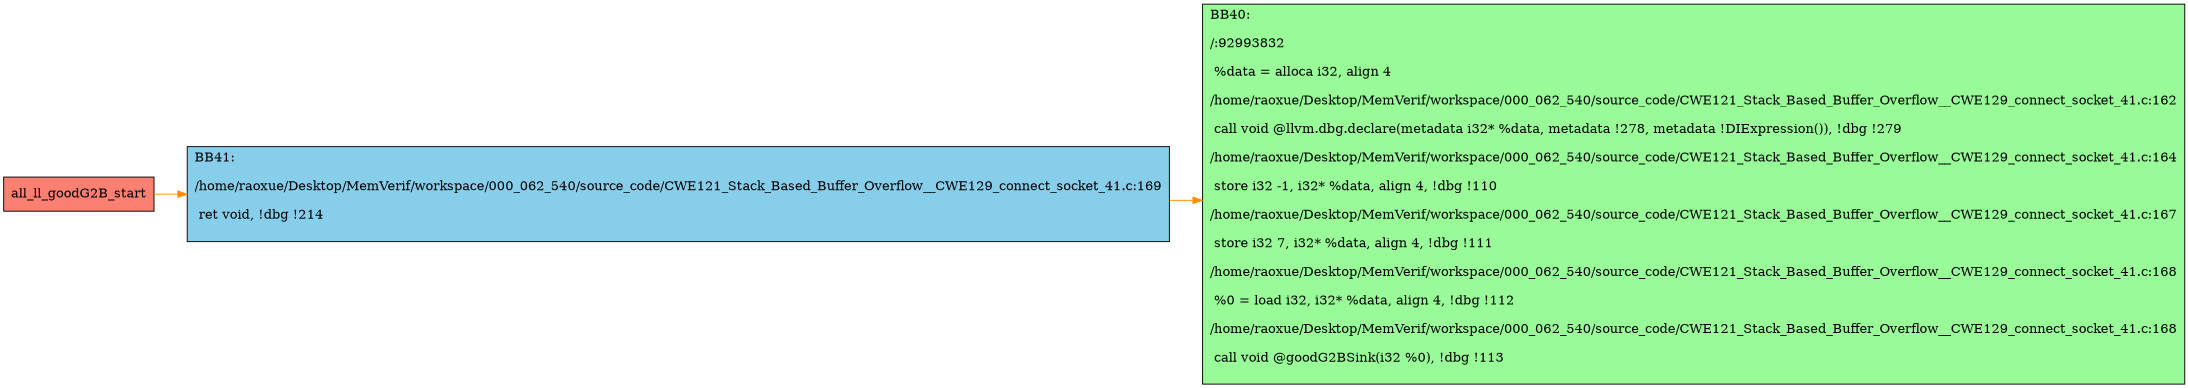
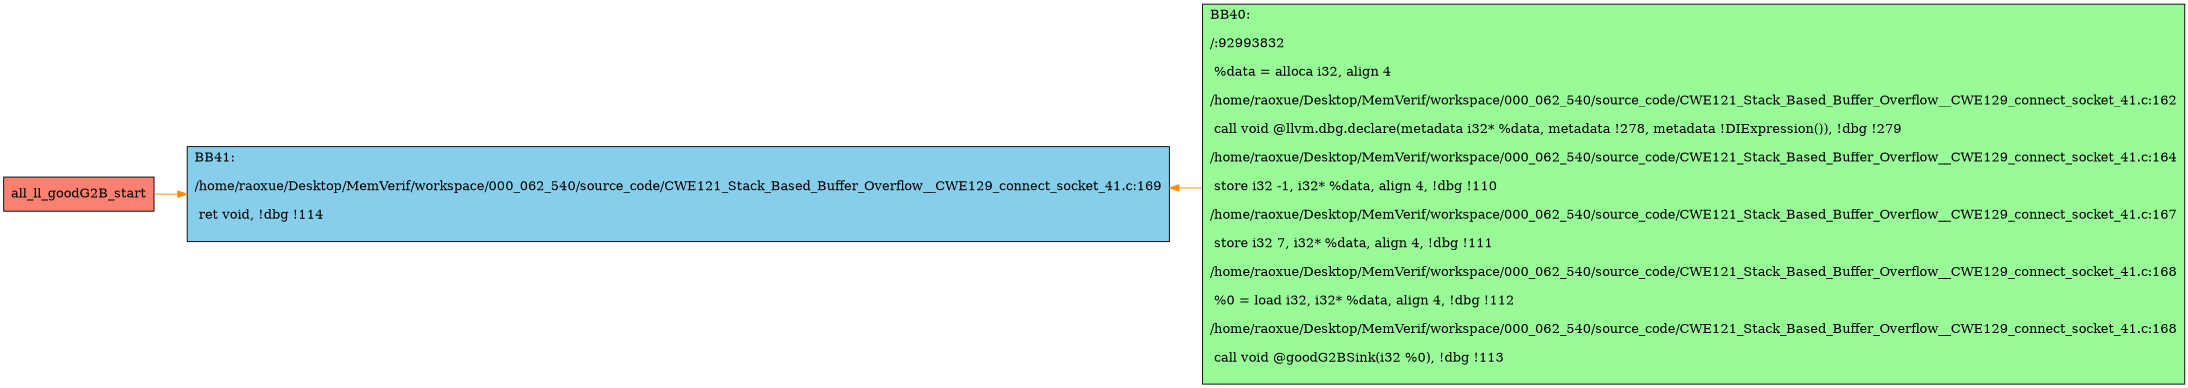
(1181, 200) -> (1191, 188)
(259, 215) -> (259, 215)
